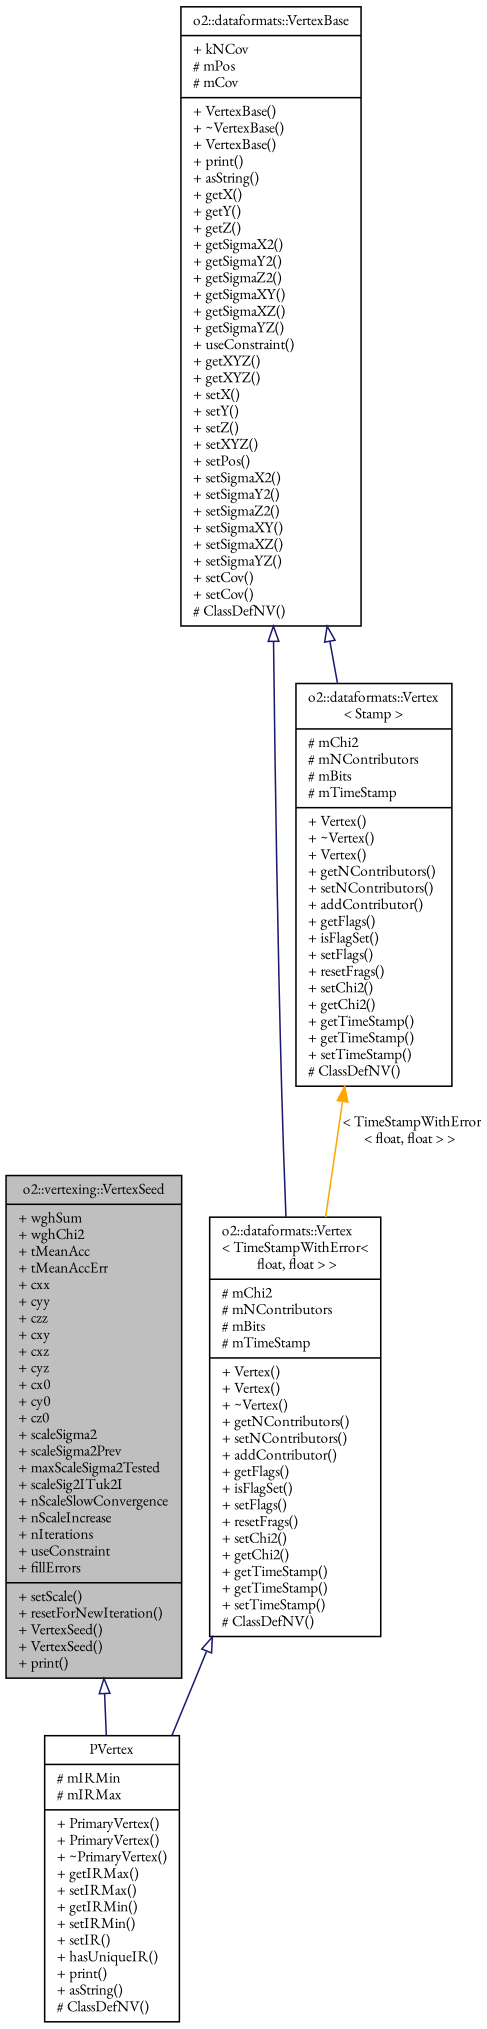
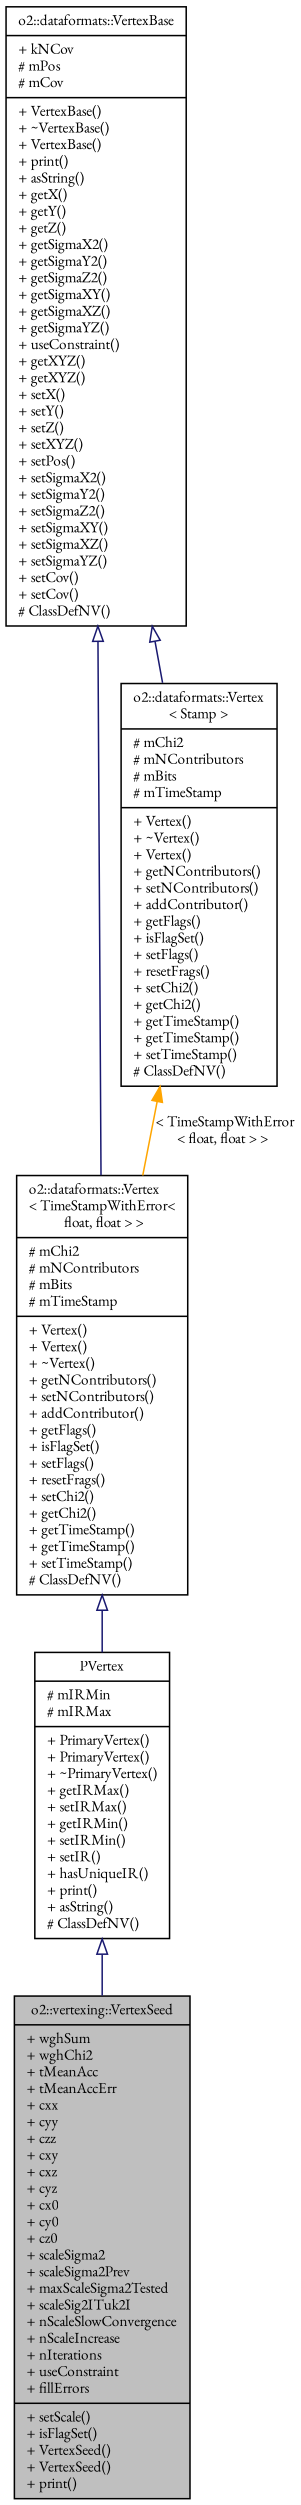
(91, 1613) -> (62, 2434)
(105, 1715) -> (102, 1975)
